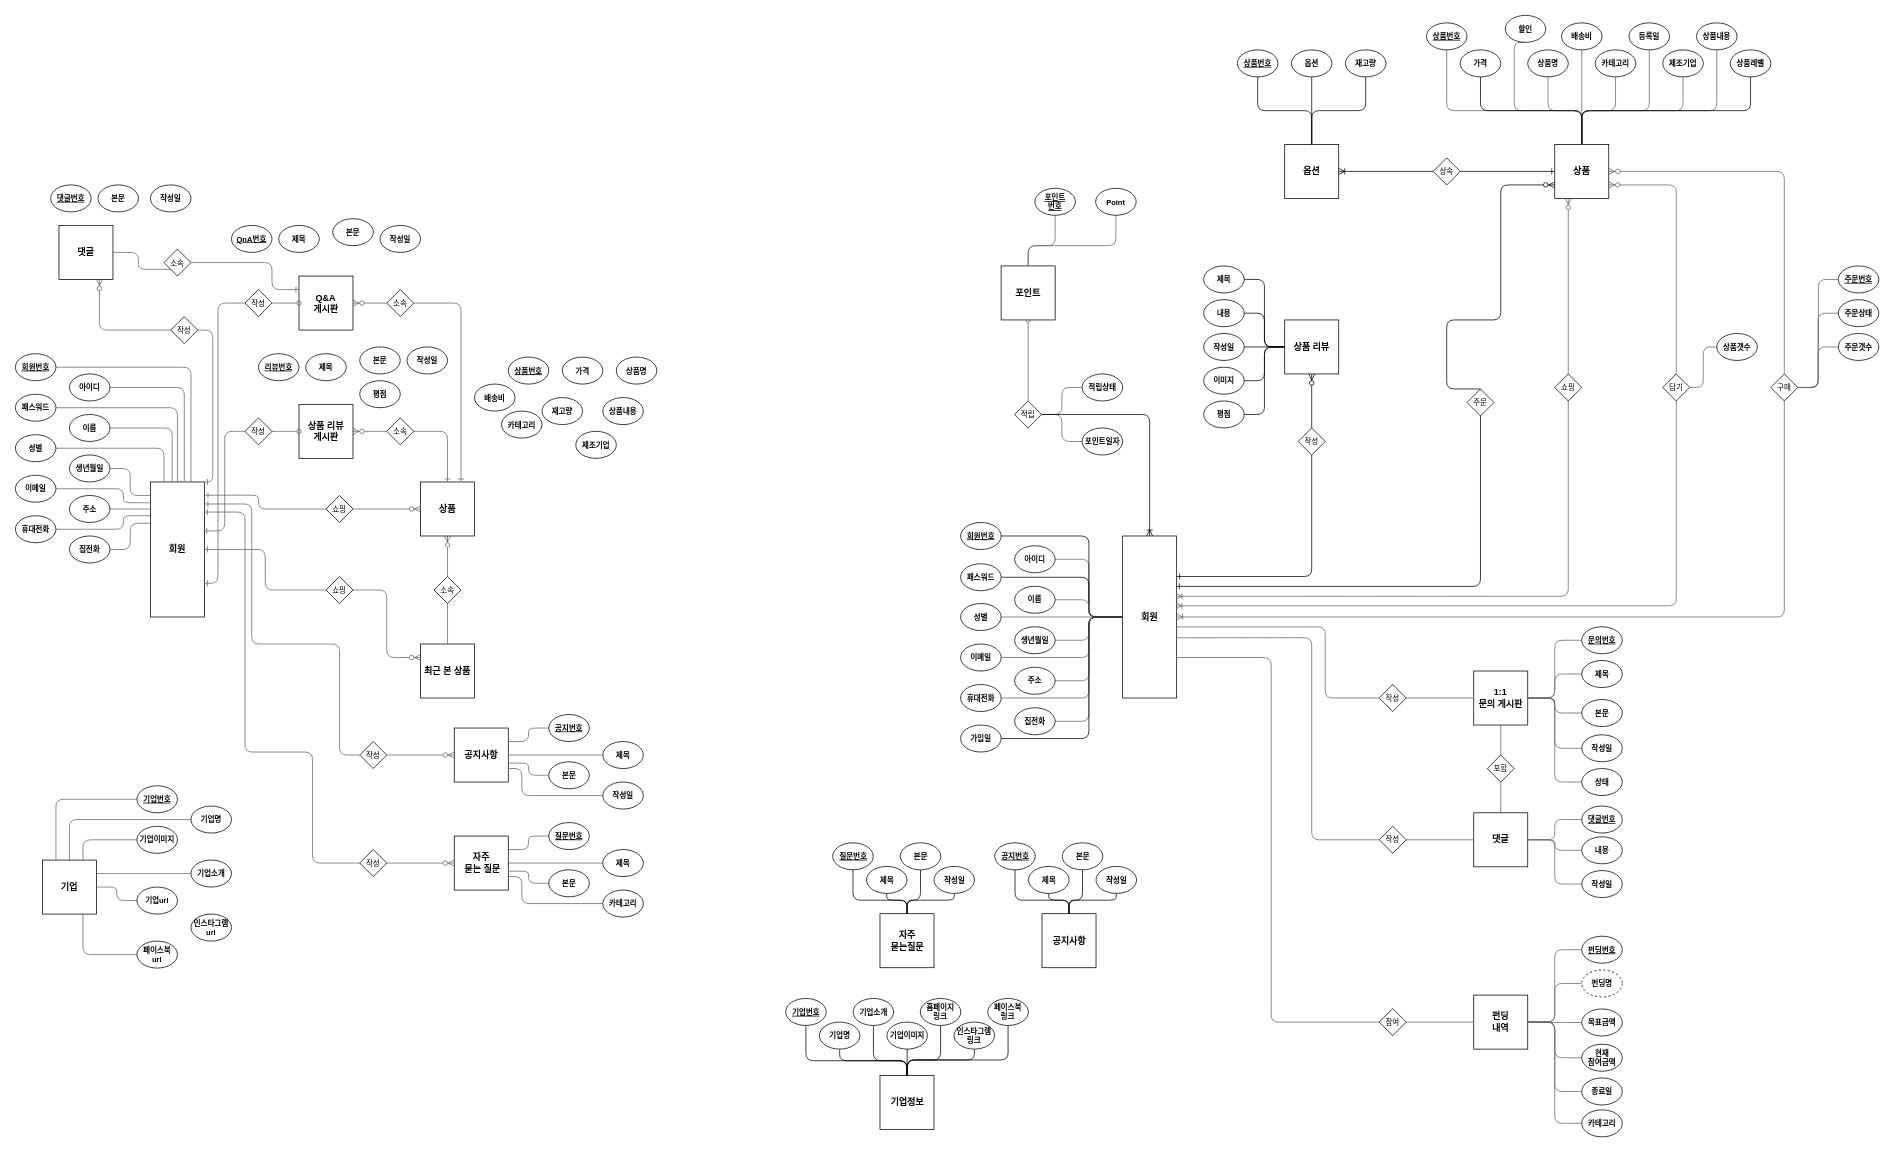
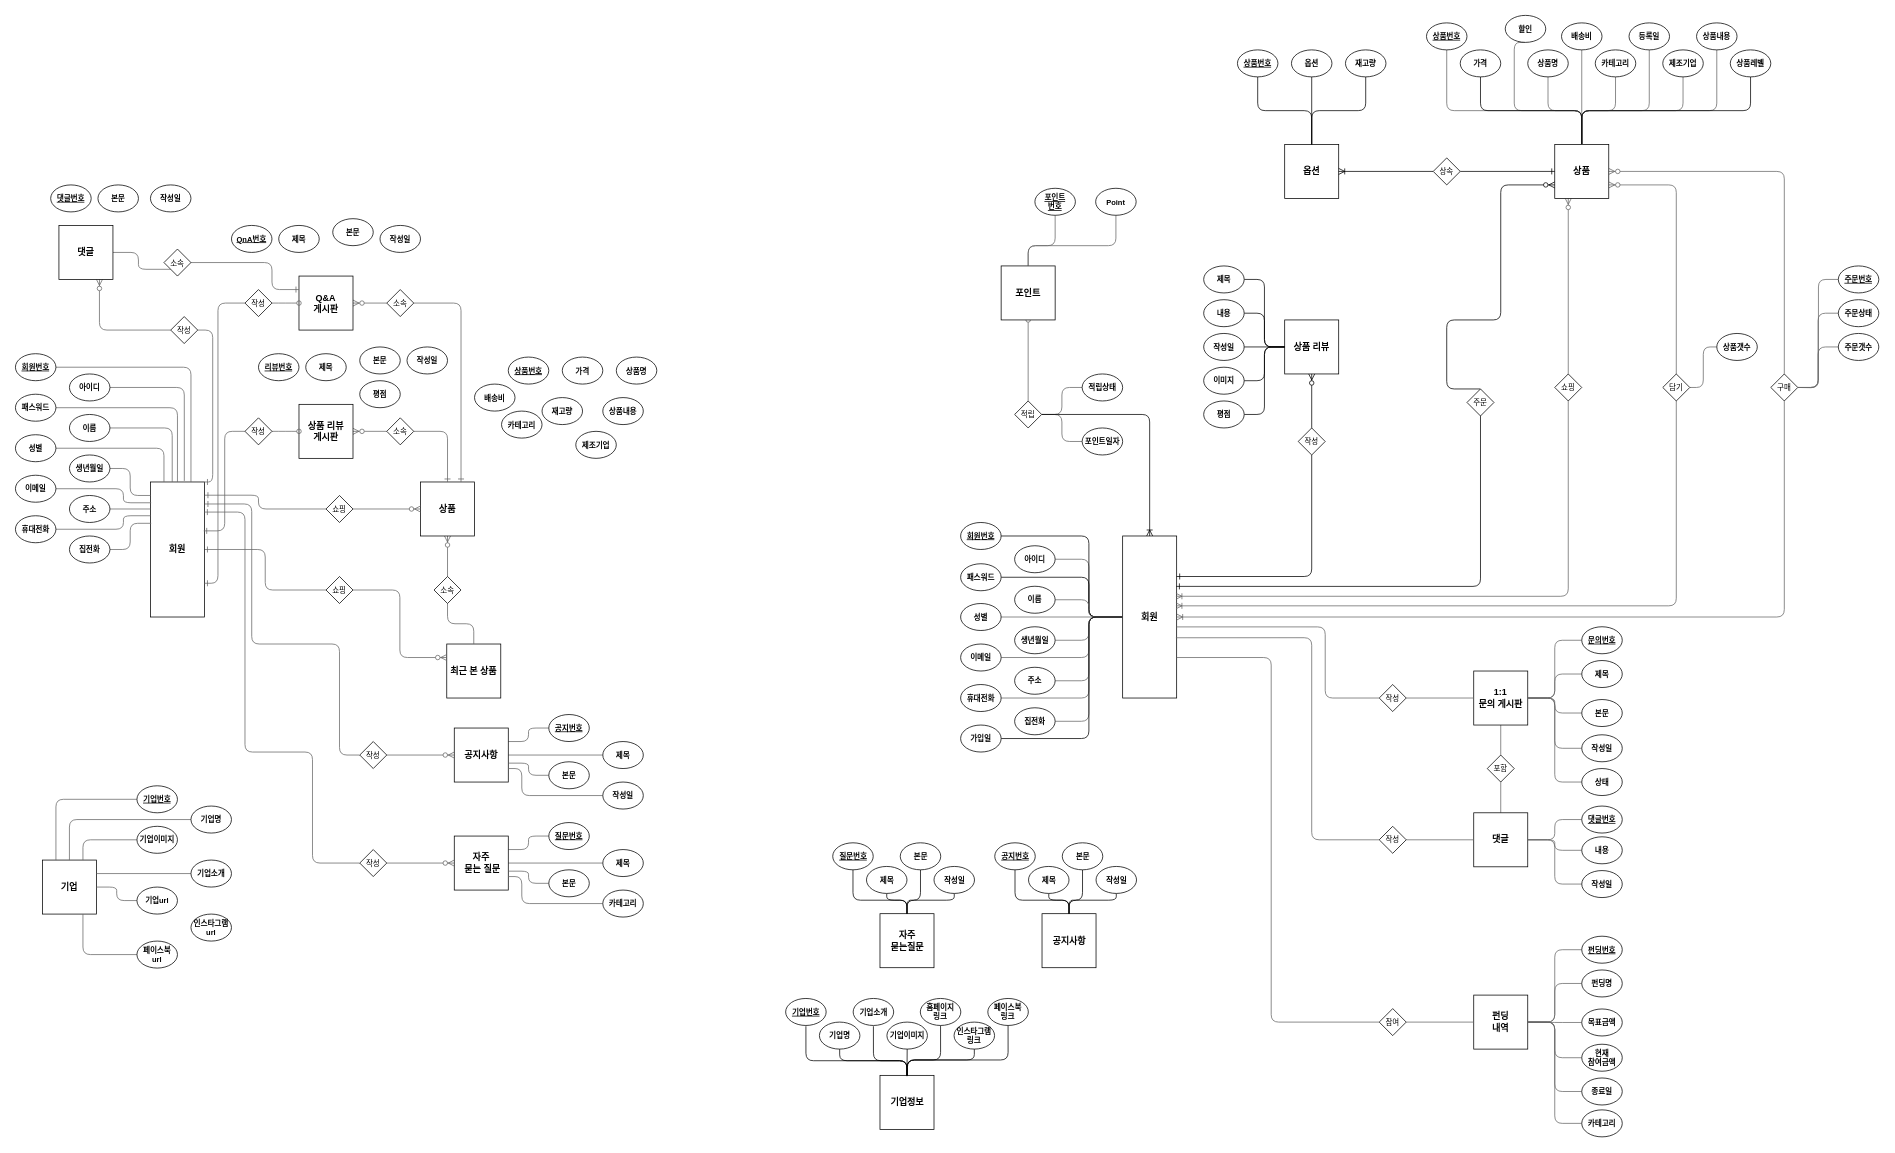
(447, 671) -> (474, 671)
(1602, 983) -> (1602, 983)
